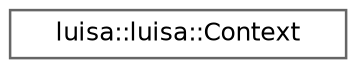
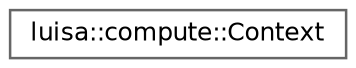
(178, 34) -> (178, 34)
